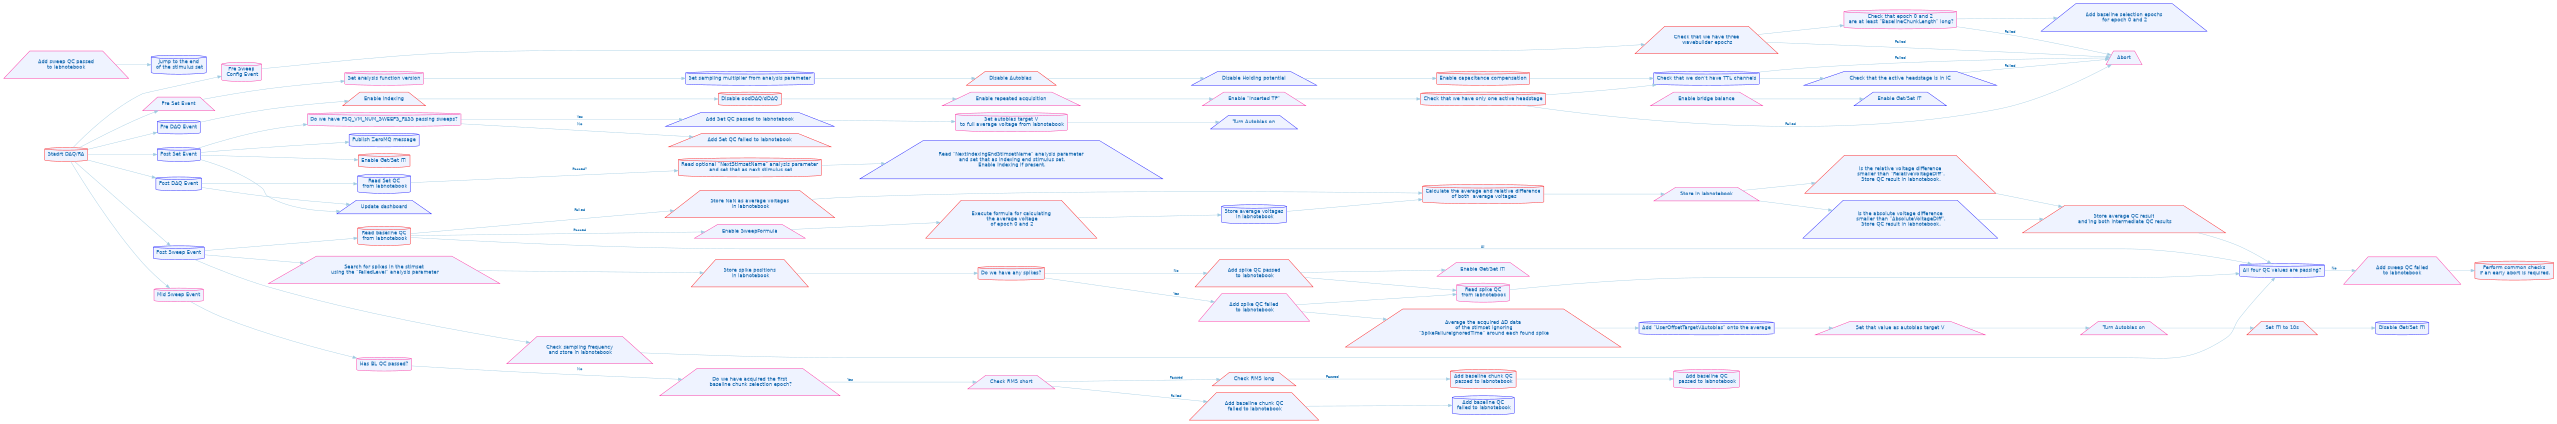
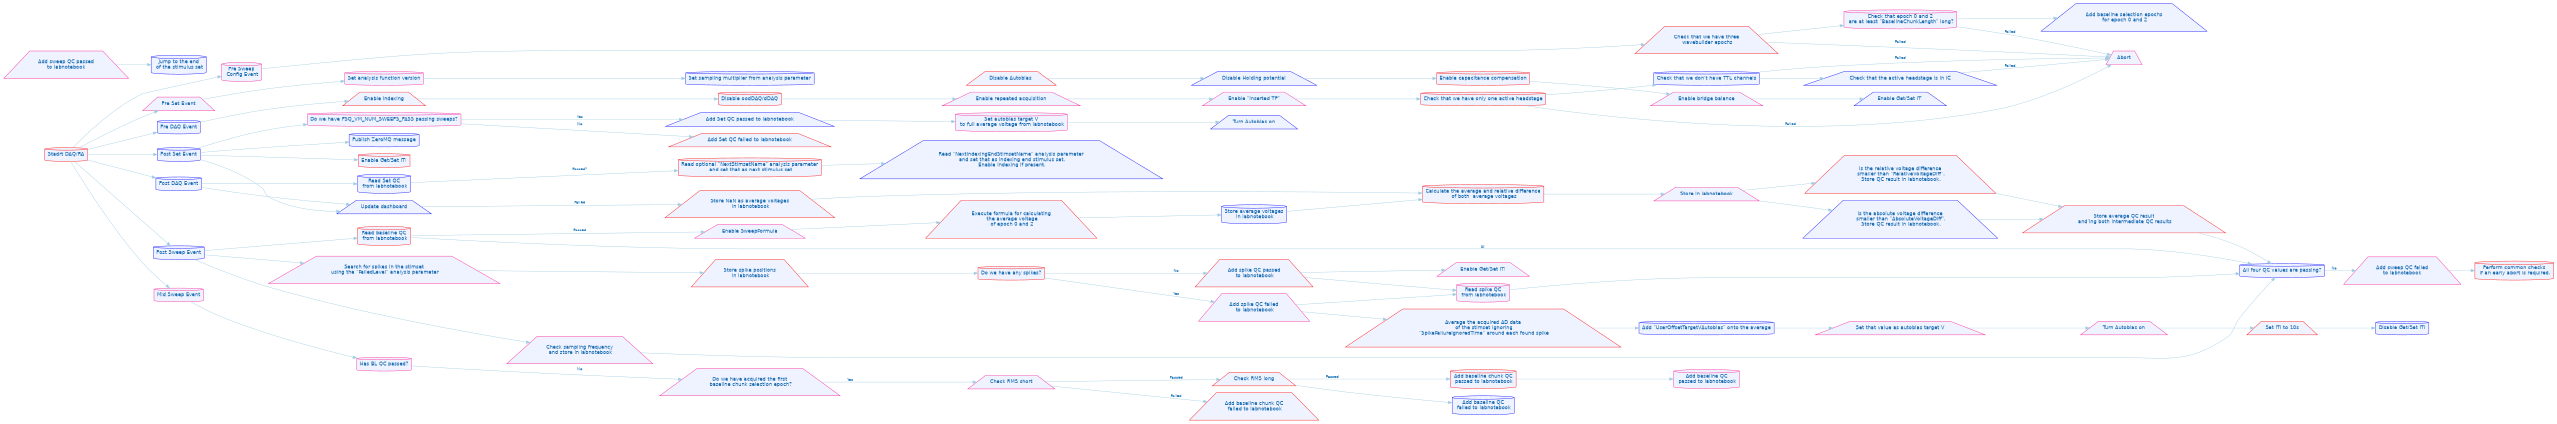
(893, 78) -> none
(1590, 78) -> (1598, 87)
(540, 222) -> (550, 206)
(1377, 406) -> (1371, 395)
